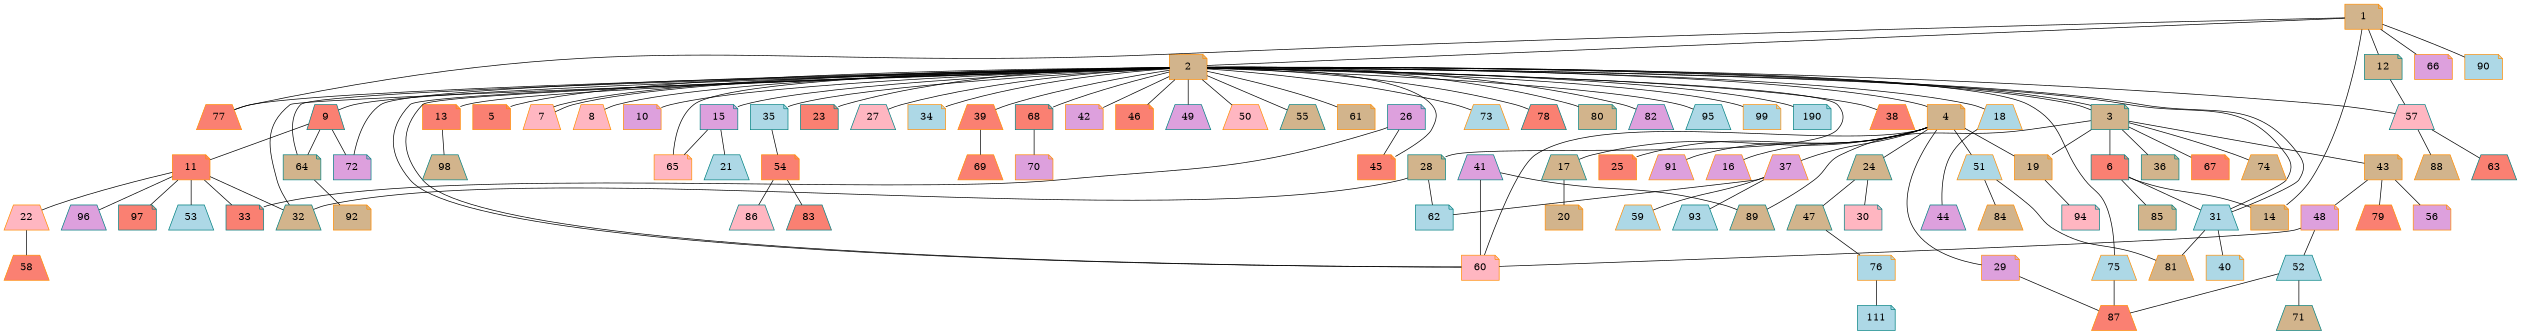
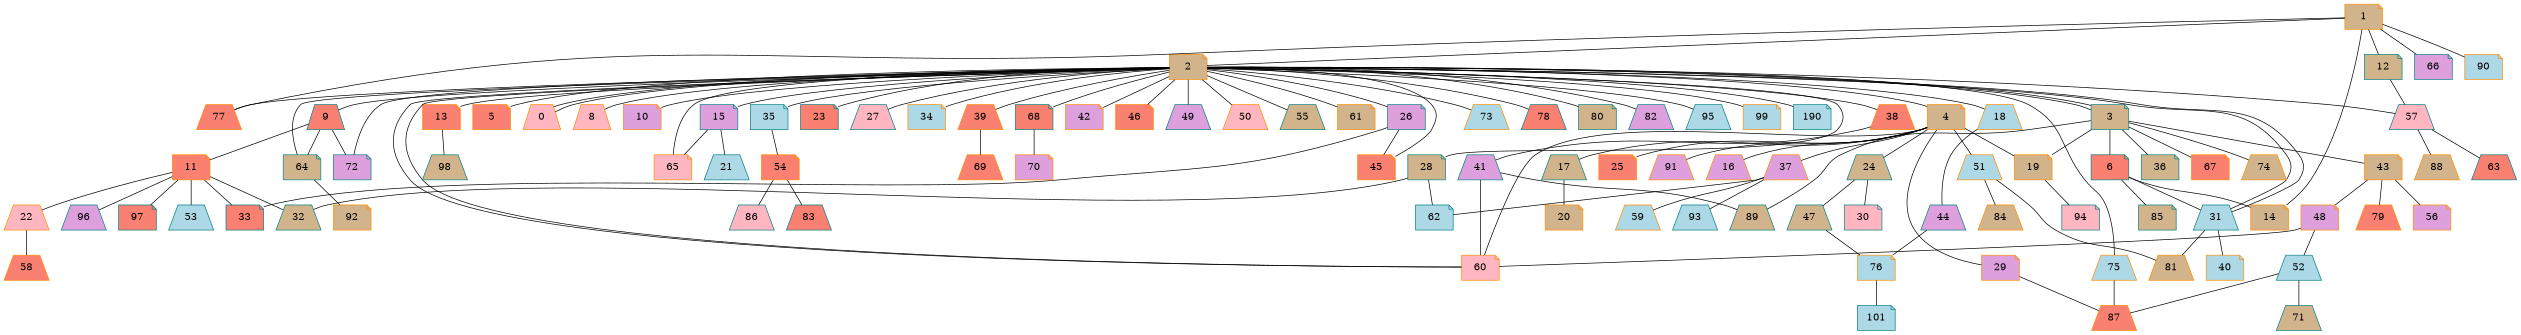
(2433, 67) -> (2433, 67)
(674, 86) -> (1298, 84)
(542, 117) -> (542, 117)
none -> (1636, 141)
none -> (1910, 243)
(1876, 318) -> (1876, 318)
